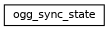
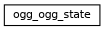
(54, 15) -> (52, 15)
